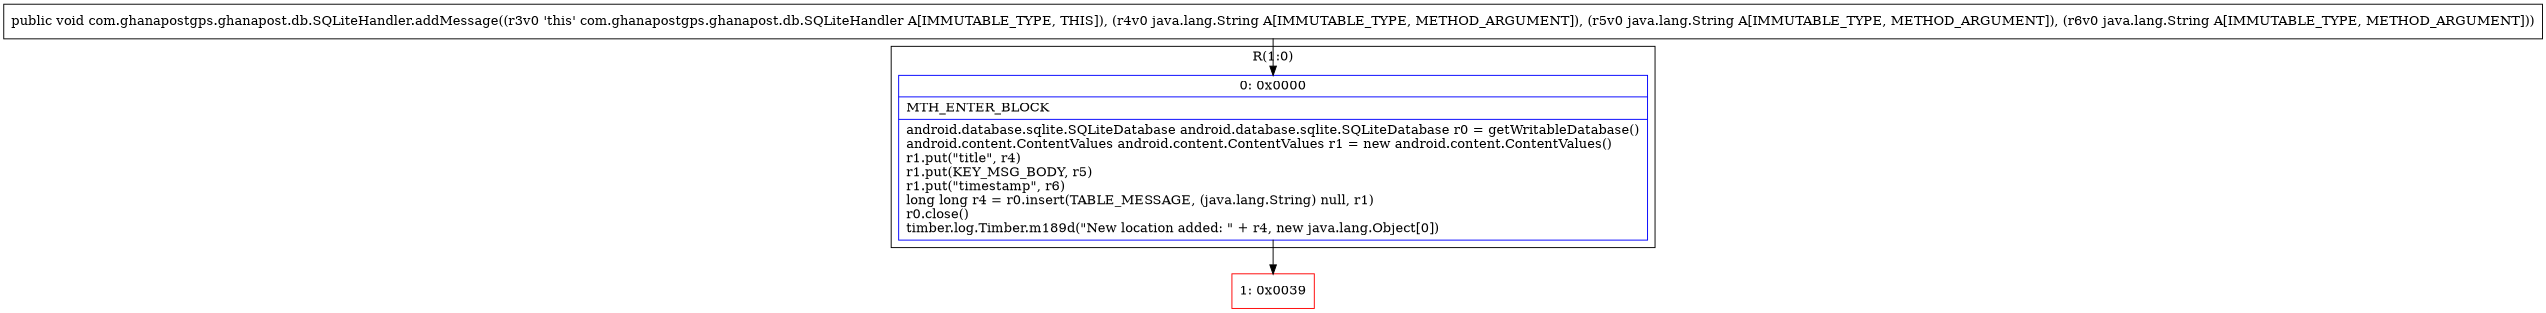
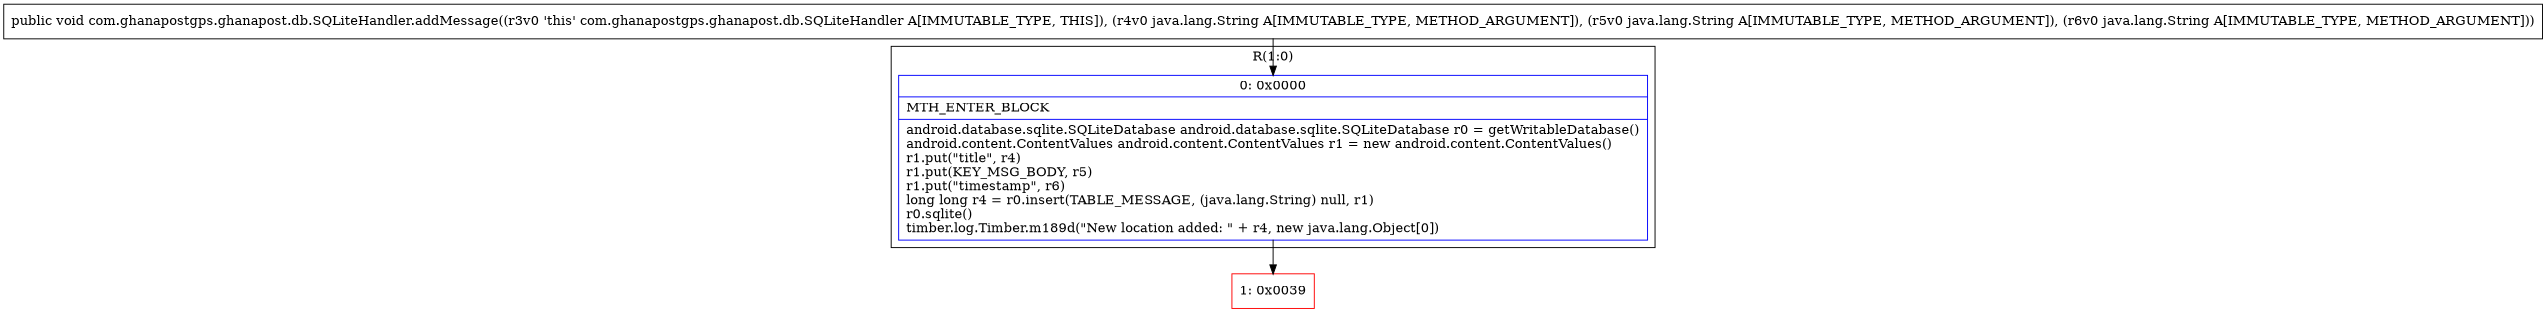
(938, 214) -> (939, 214)
